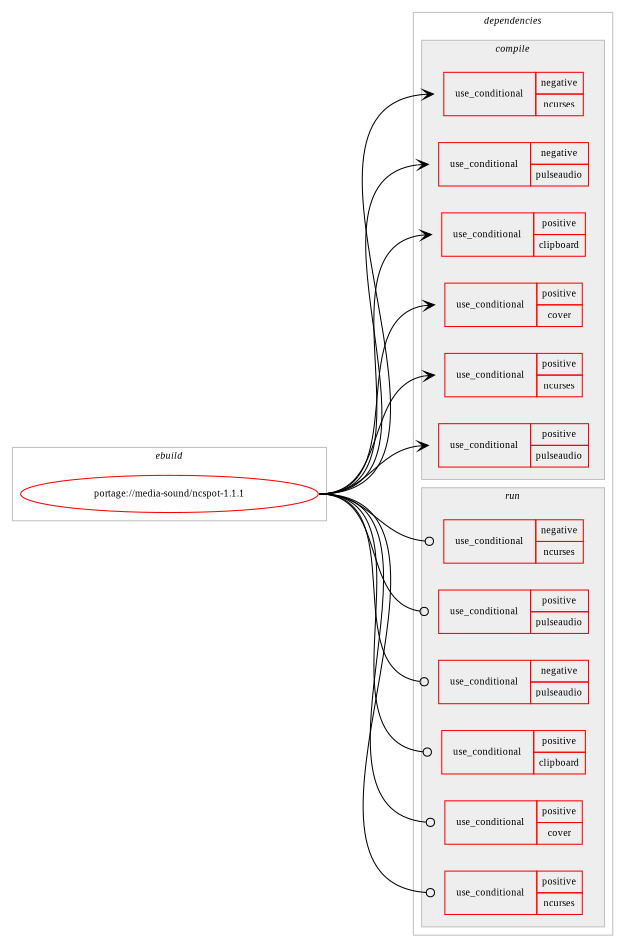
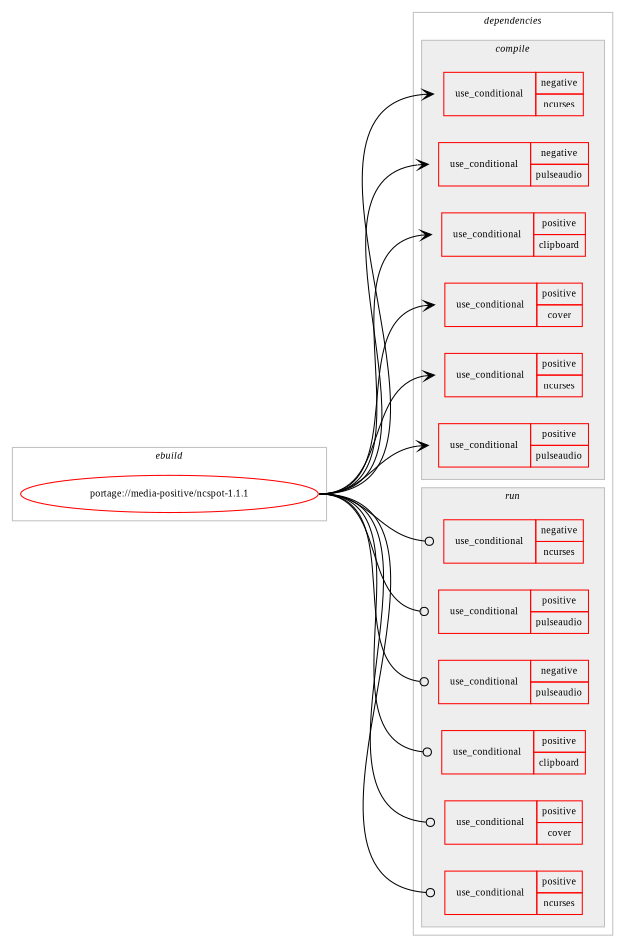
(169, 494) -> (169, 494)
